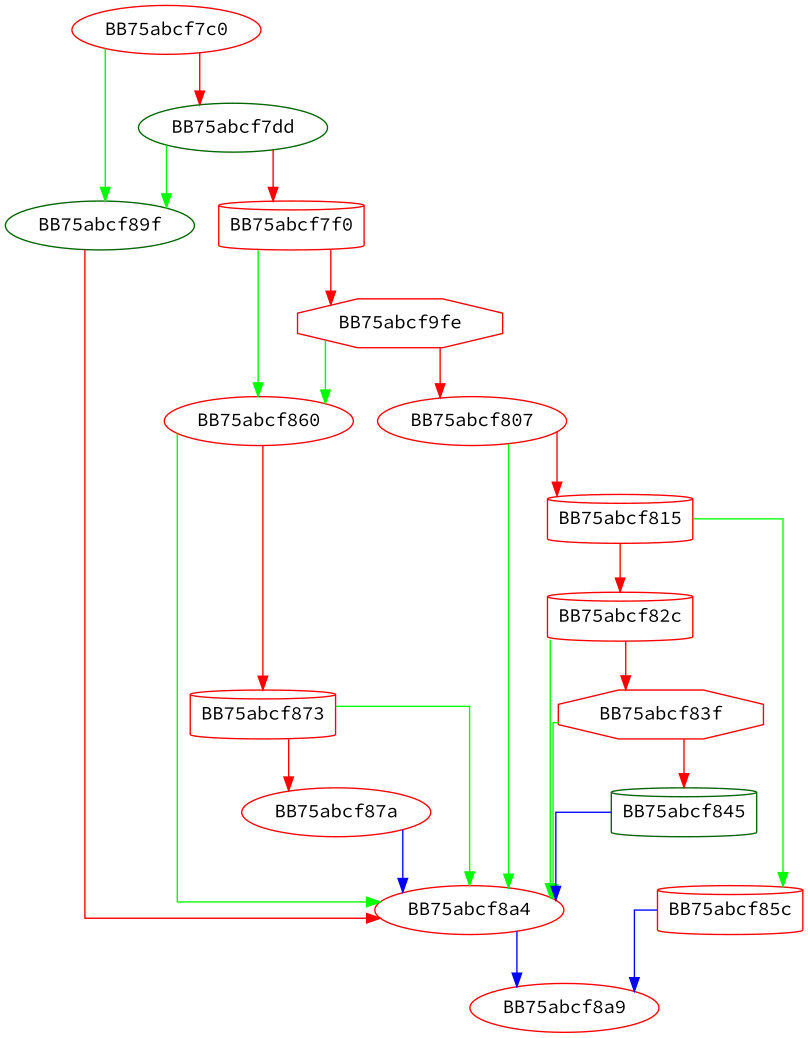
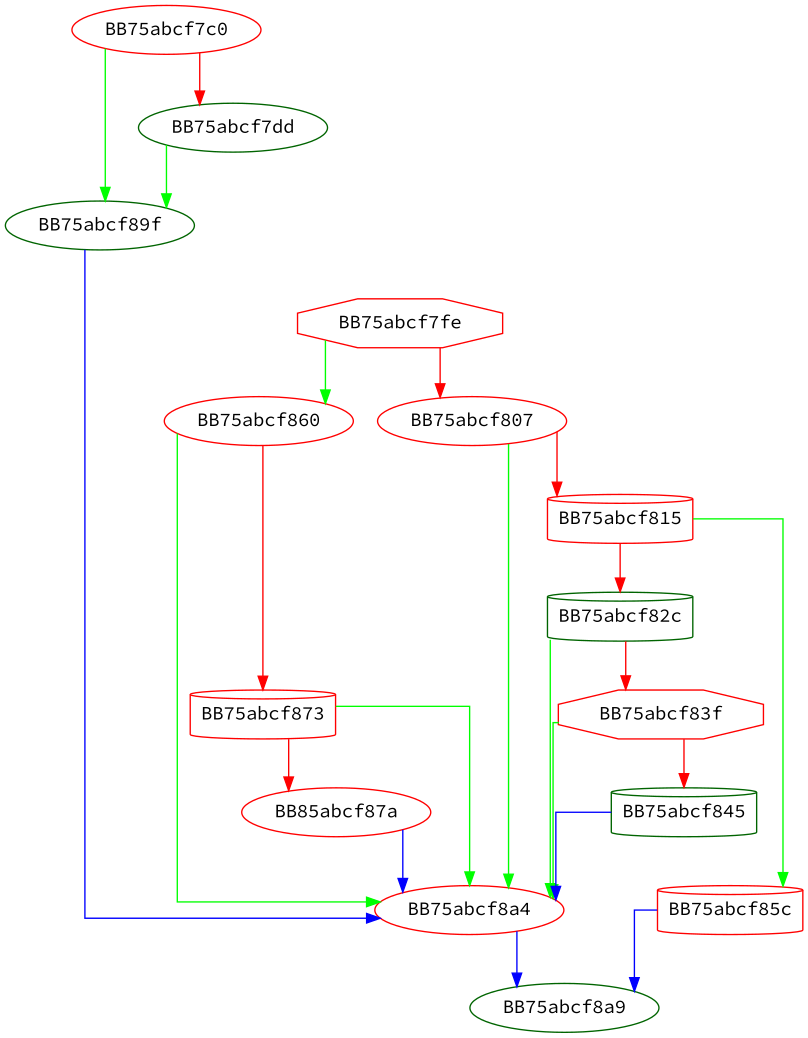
(291, 225) -> none
(400, 323) -> (400, 323)
(620, 617) -> (620, 617)
(85, 725) -> (85, 725)
(336, 812) -> (336, 812)
(564, 1008) -> (564, 1008)
